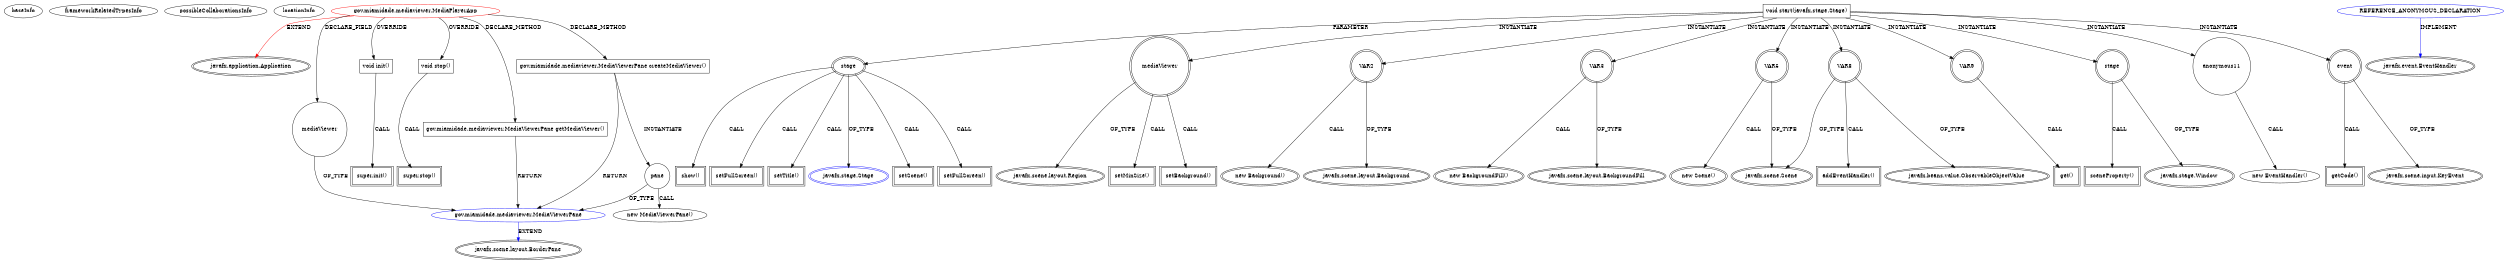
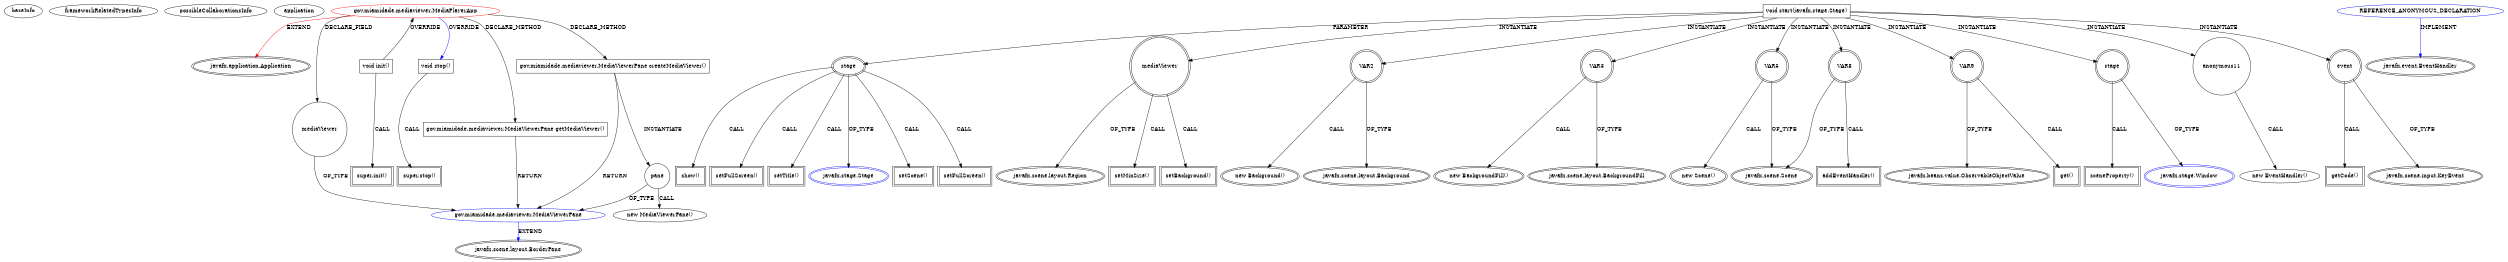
(299, 11) -> (299, 11)
(373, 34) -> (399, 42)
(449, 36) -> (449, 36)
(1902, 123) -> (1967, 123)
(2189, 176) -> (2189, 176)
